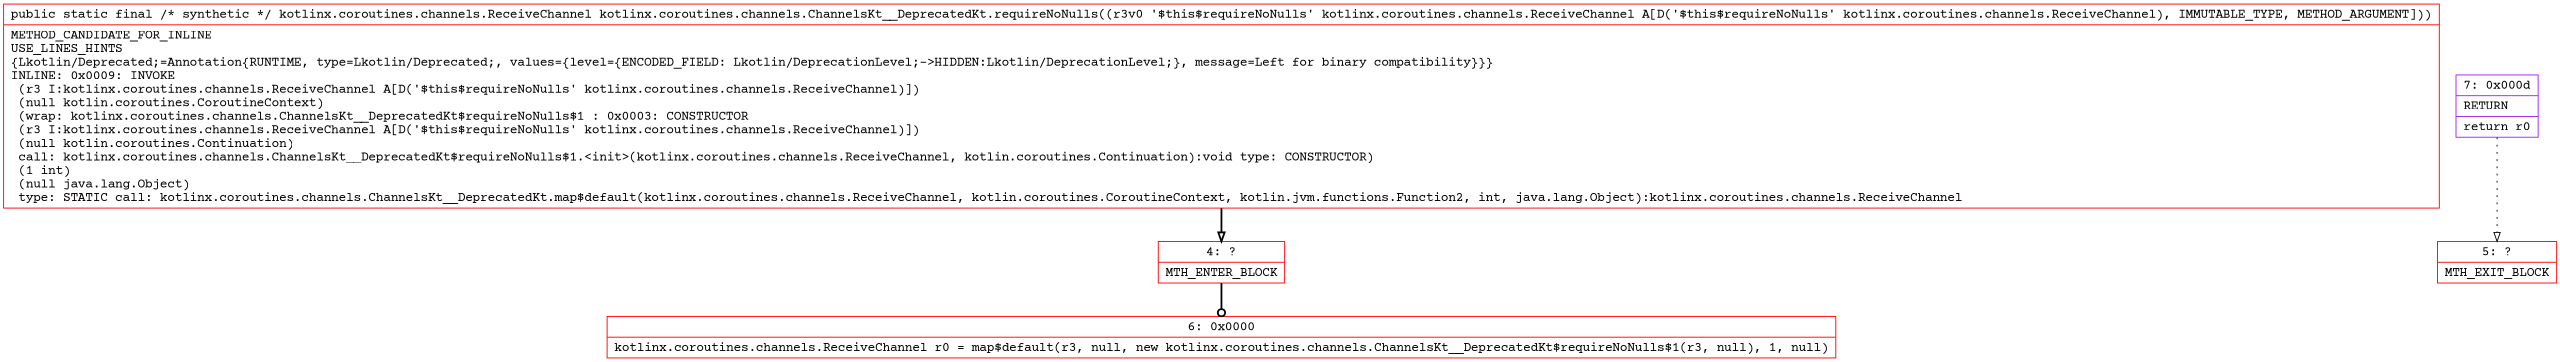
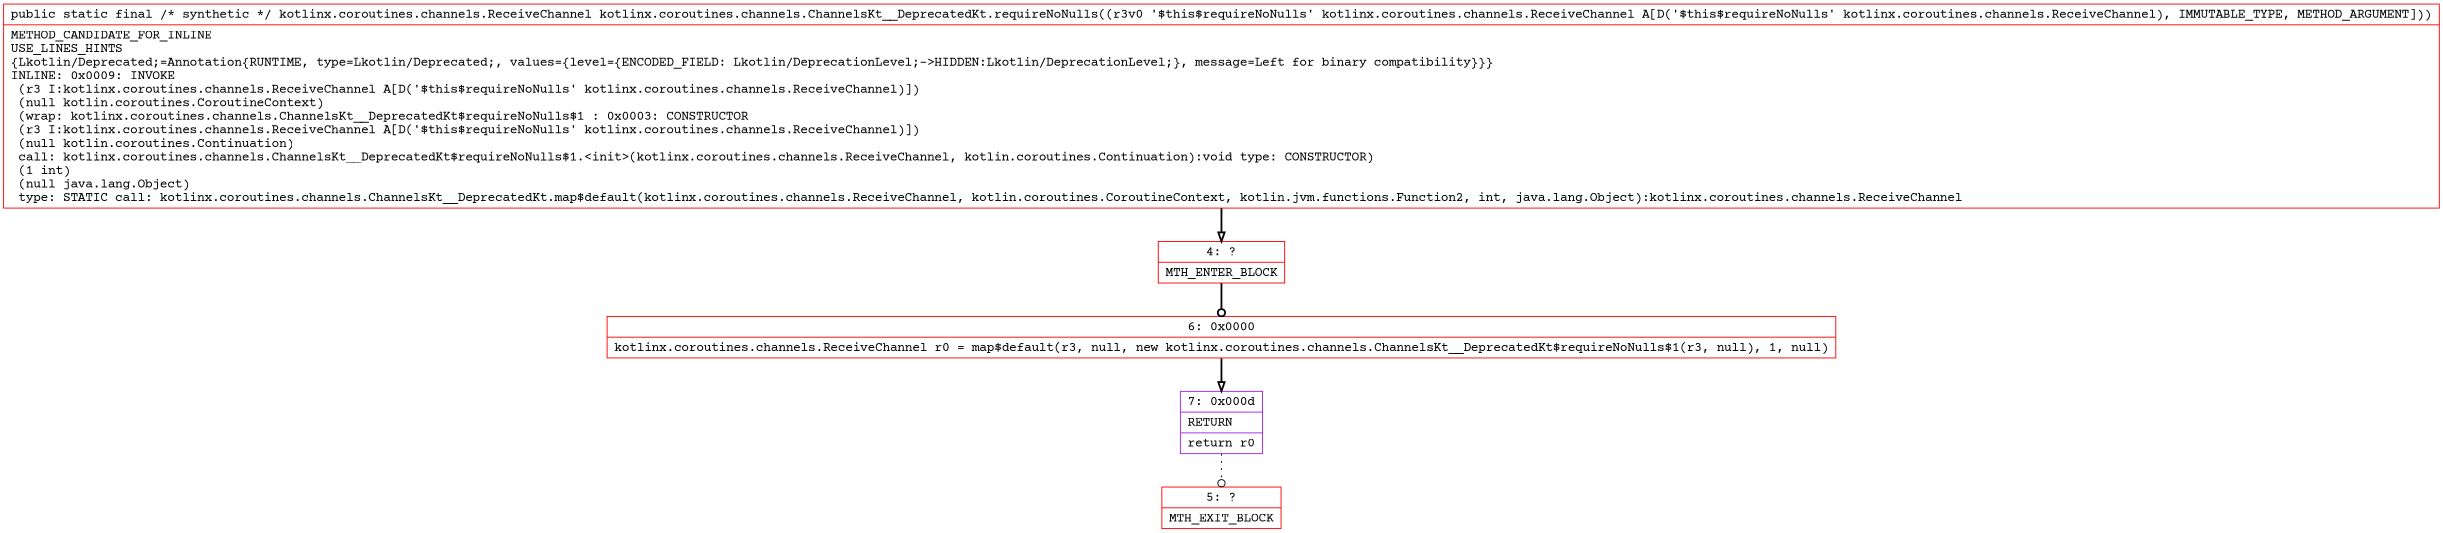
(2497, 185) -> (1221, 467)
none -> (1221, 370)
